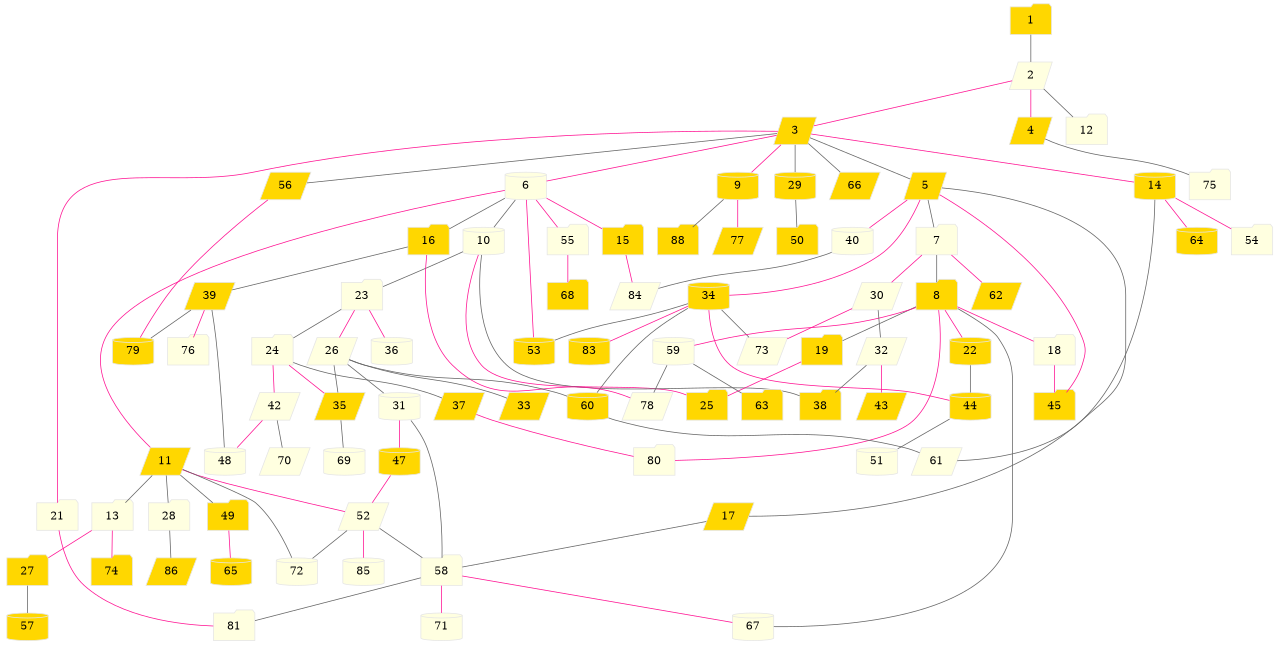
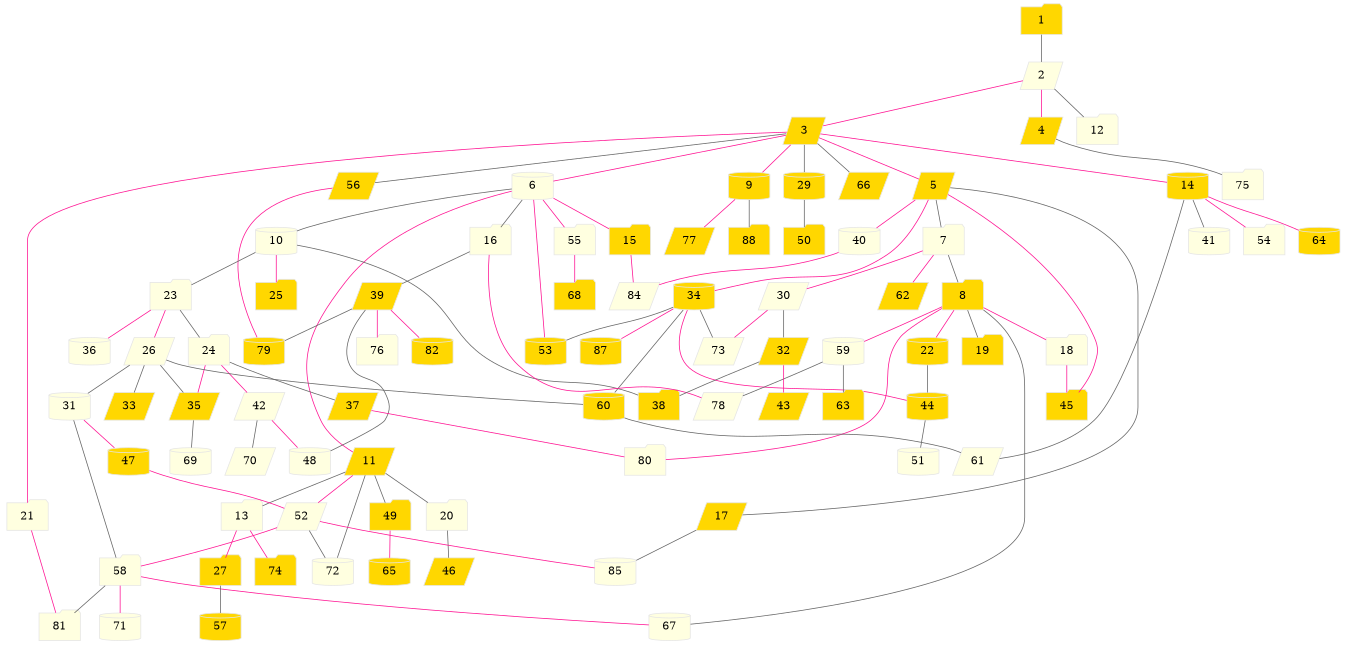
(860, 158) -> (869, 158)
(429, 241) -> (491, 241)
none -> (1209, 241)
(745, 272) -> (749, 269)
none -> (432, 351)
(589, 351) -> (601, 351)
(882, 351) -> (784, 351)
(772, 375) -> none
(169, 517) -> (447, 517)
(401, 543) -> (209, 548)
(584, 544) -> (666, 545)
(171, 572) -> (449, 572)
